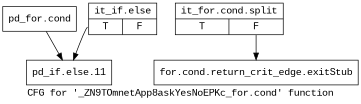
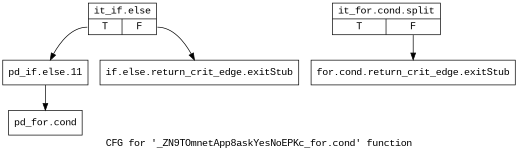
(53, 43) -> (45, 94)
none -> (199, 73)
